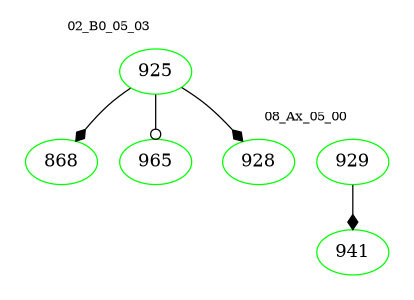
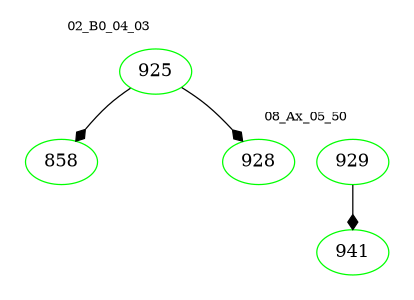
(109, 27) -> (109, 27)
(306, 117) -> (306, 117)
(62, 162) -> (62, 162)
(156, 162) -> none
